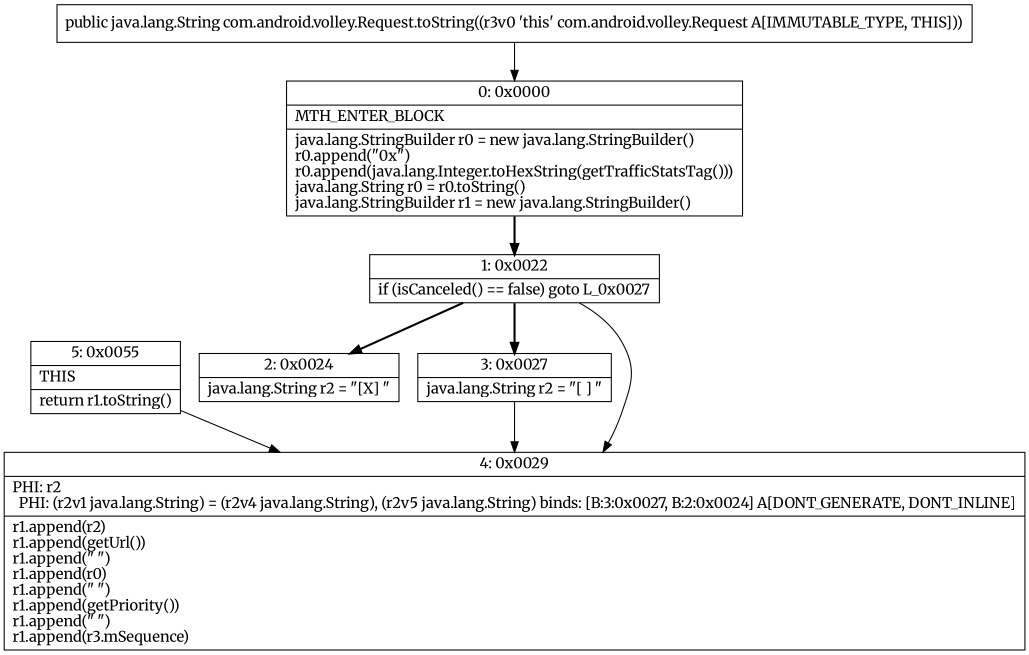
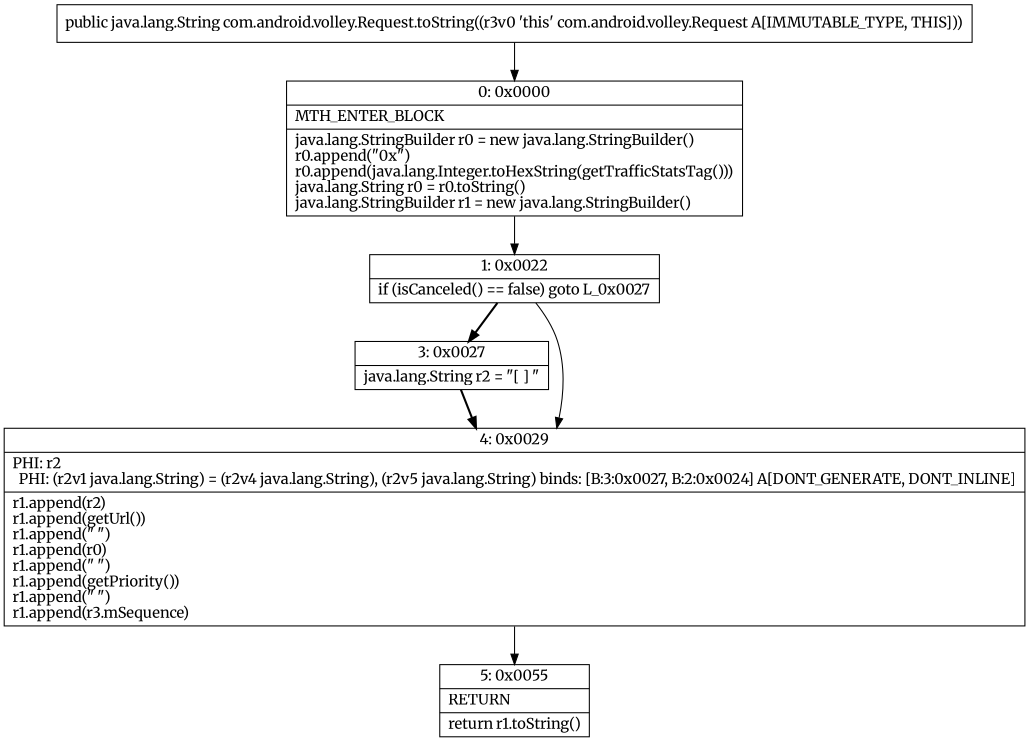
(515, 230) -> (515, 230)
(58, 377) -> (480, 700)
(299, 378) -> none
(515, 422) -> (467, 404)
(225, 429) -> (515, 640)
